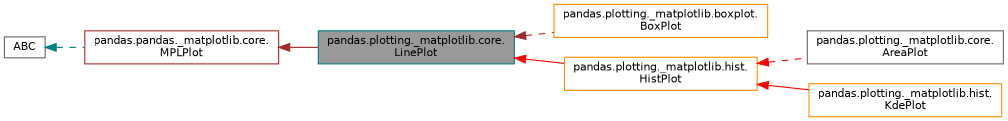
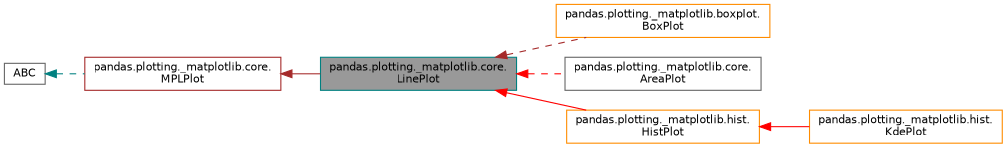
(182, 47) -> (183, 74)
(788, 60) -> (546, 74)
